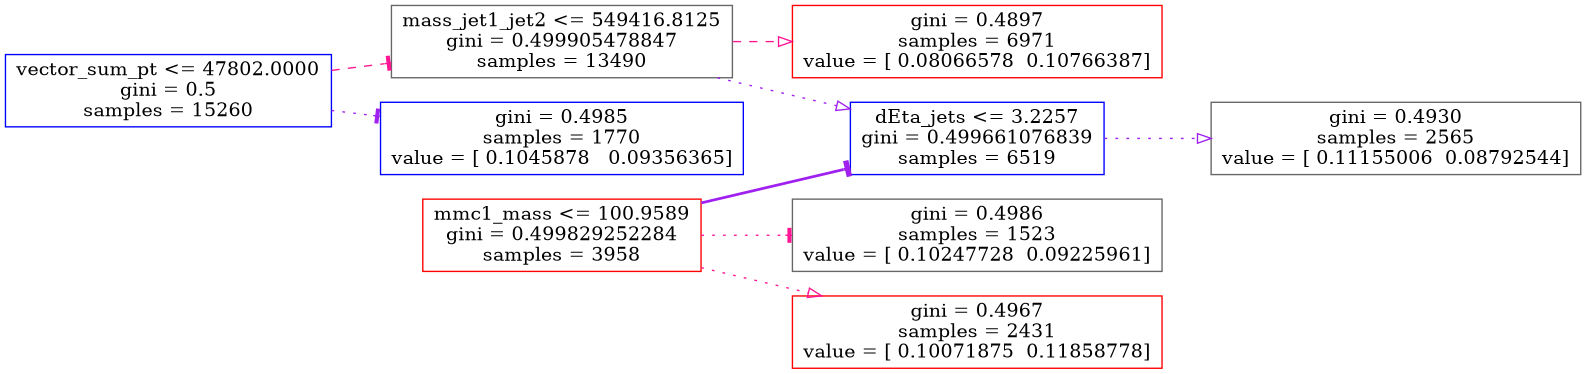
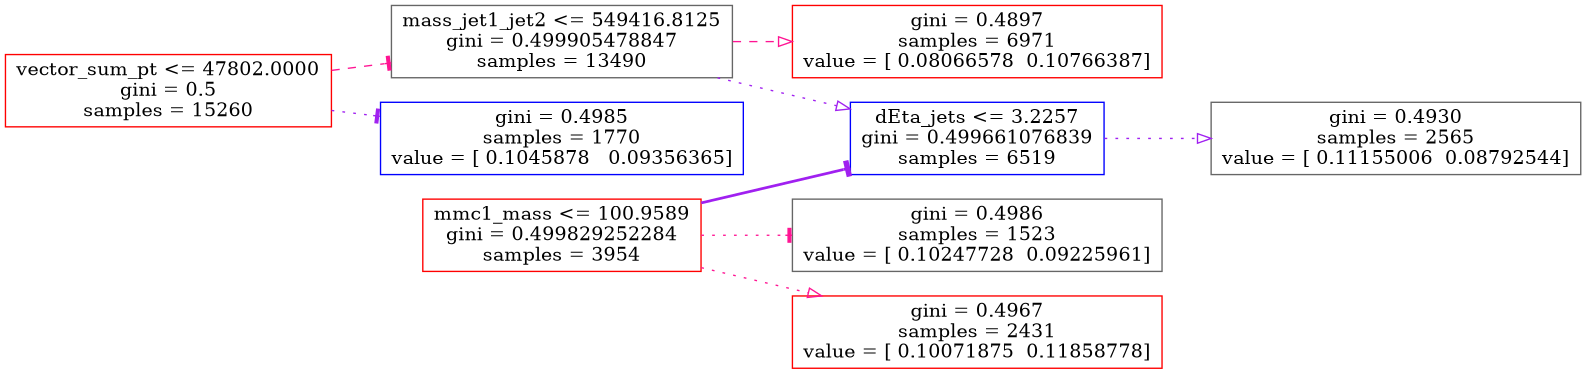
(168, 91) -> (168, 91)
(562, 235) -> (562, 235)
